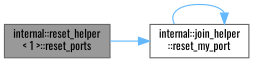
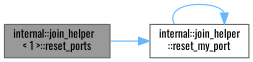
(57, 41) -> (57, 41)
